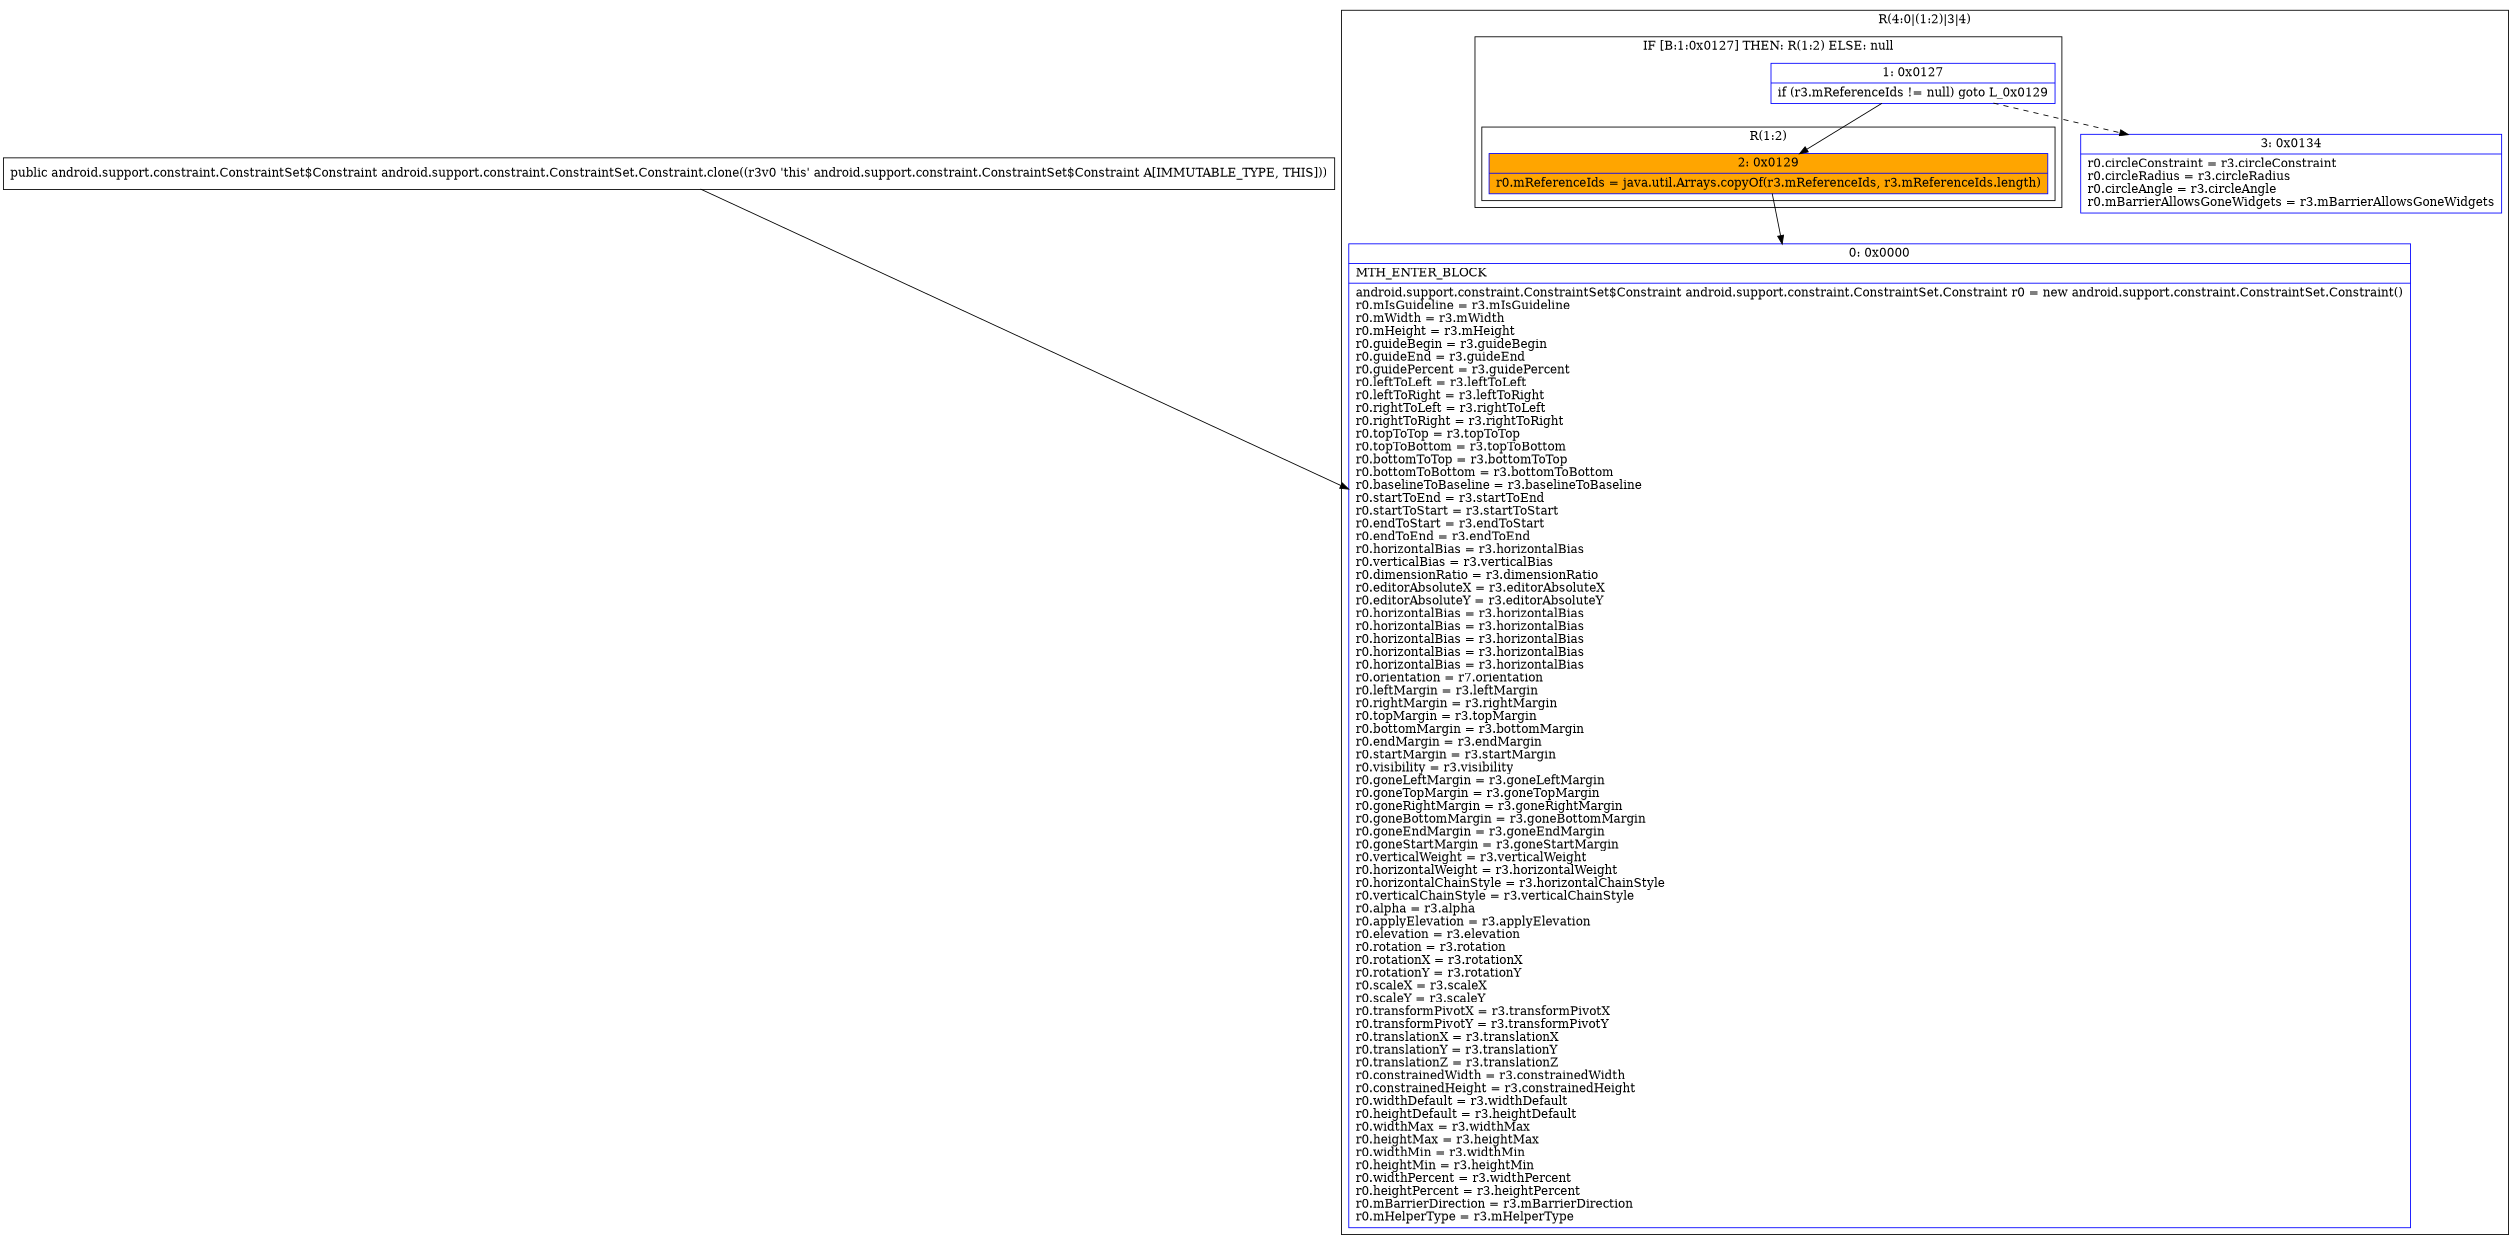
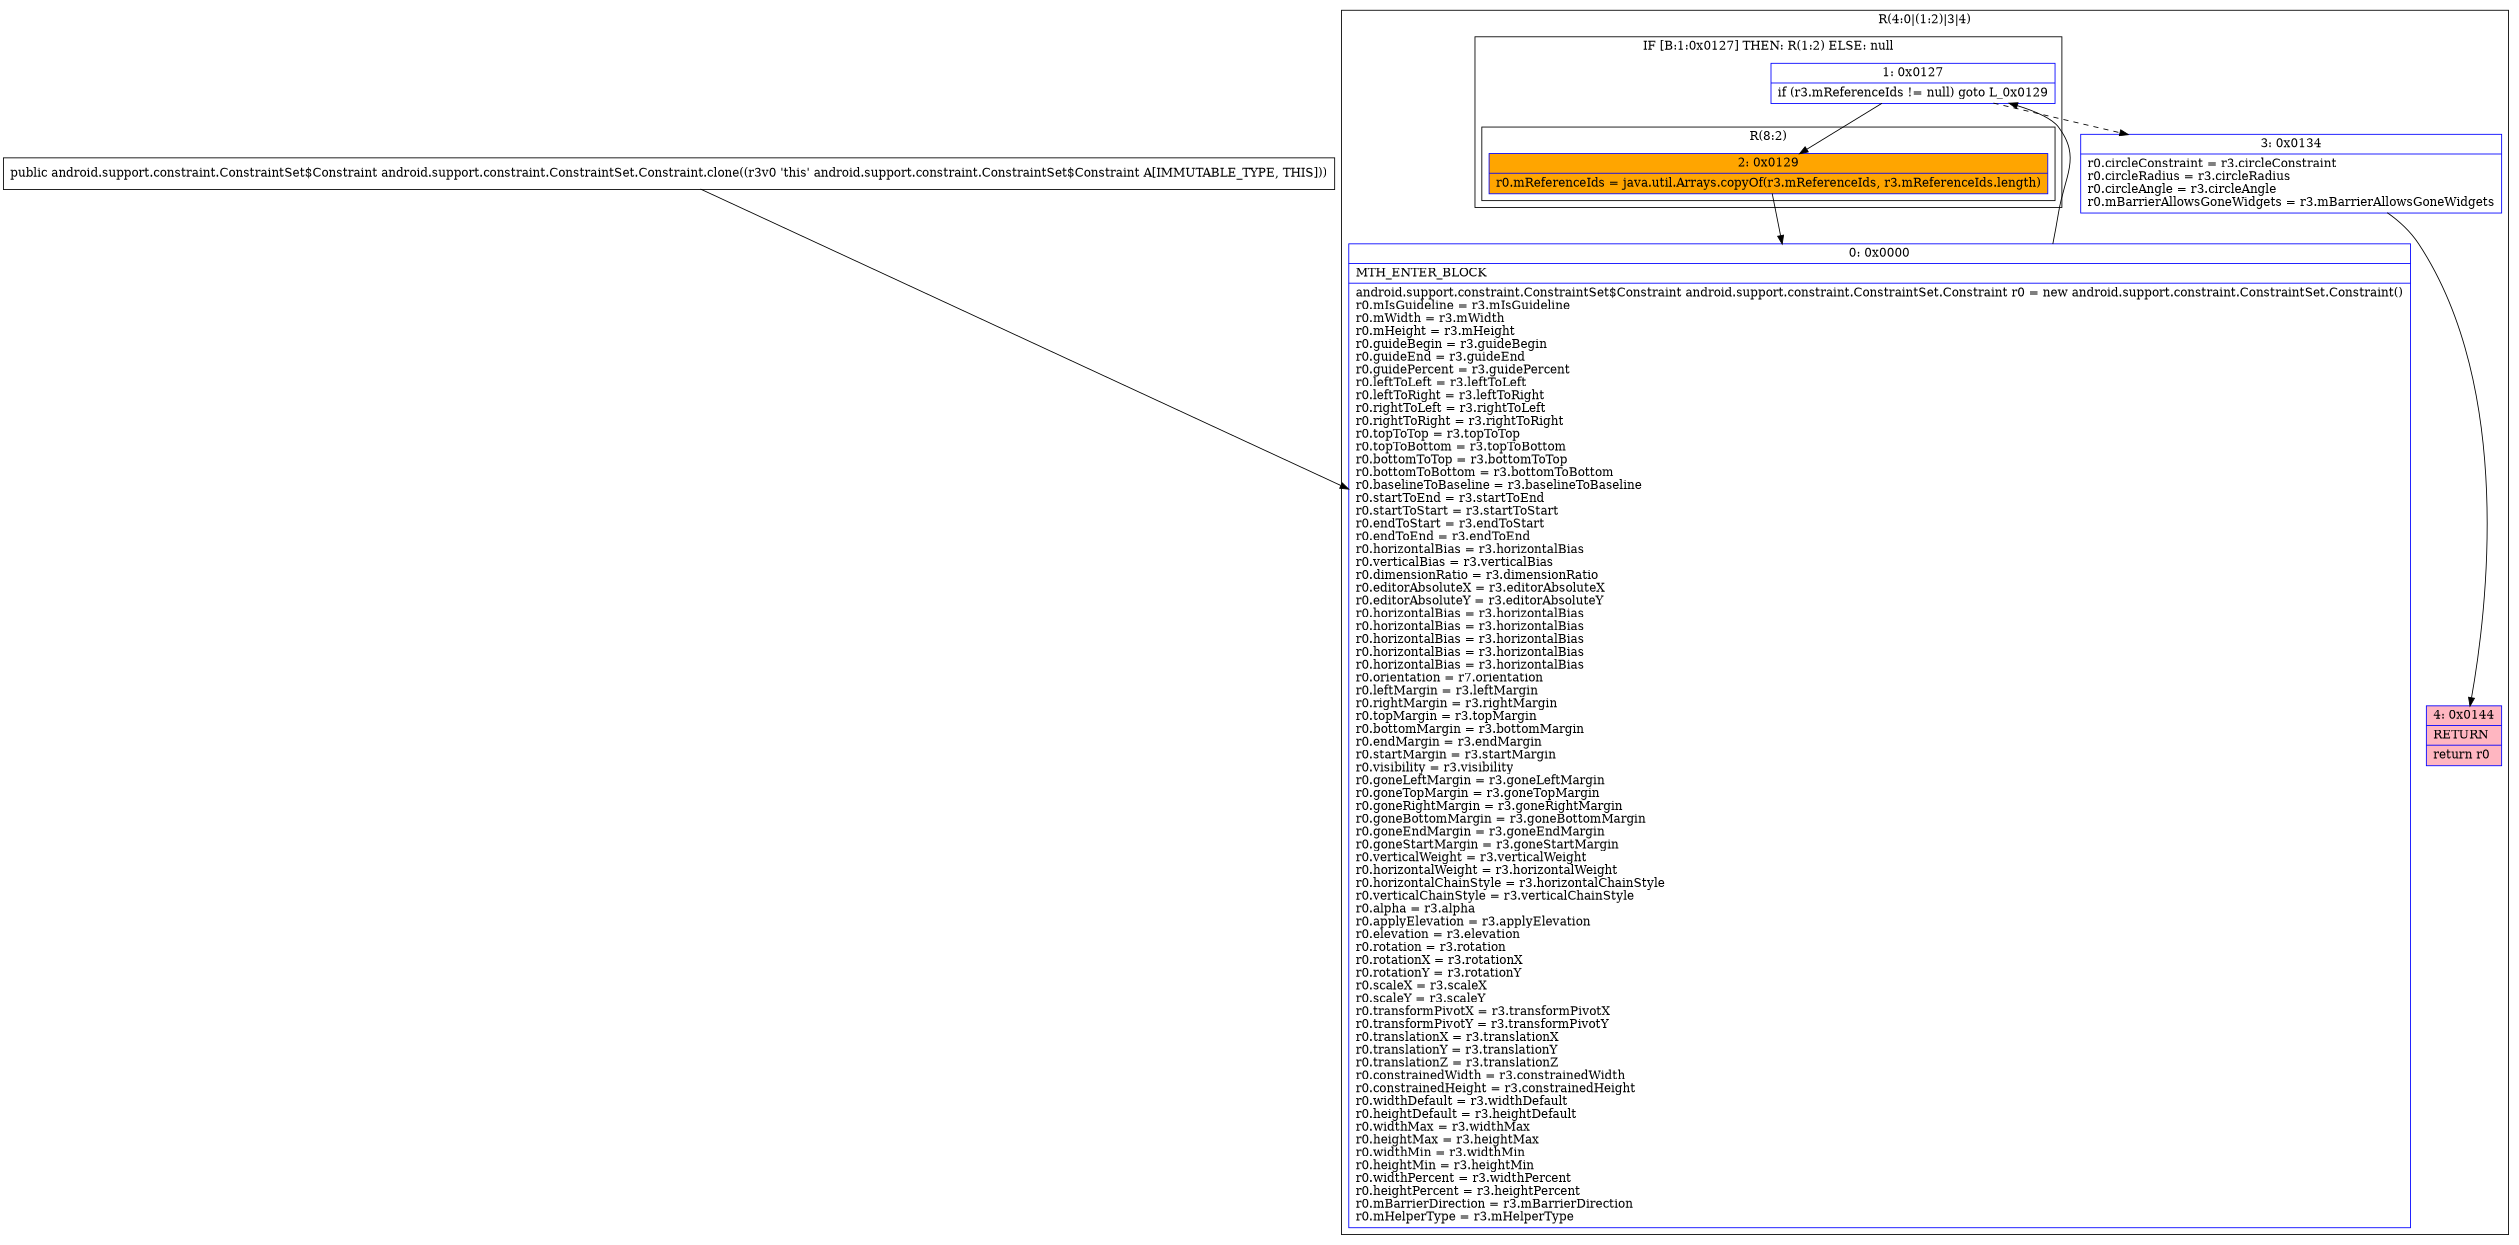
(1768, 137) -> (1768, 137)
none -> (2070, 162)
none -> (2464, 736)
